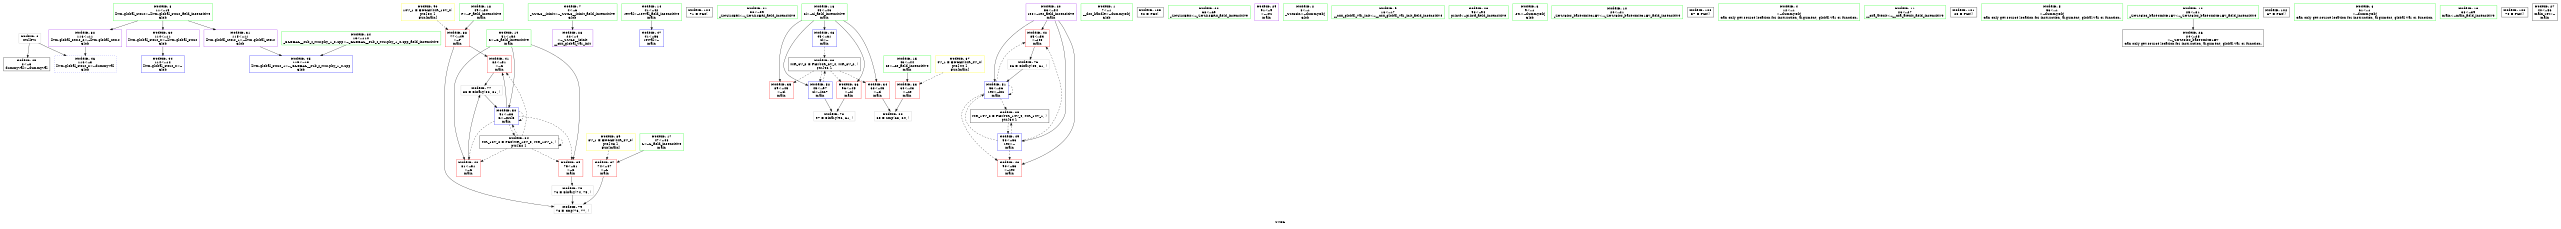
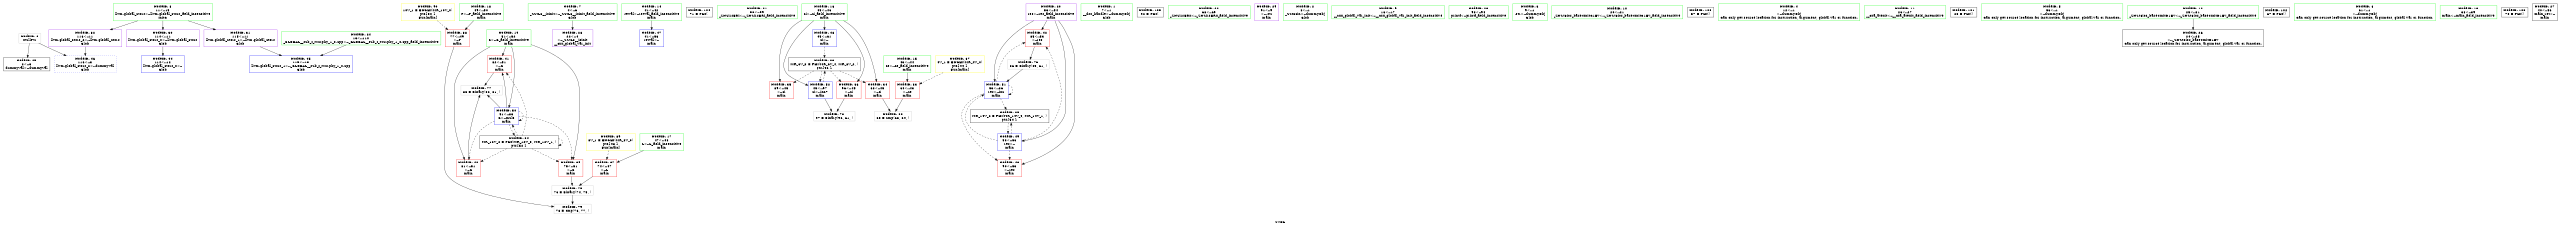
(163, 18) -> (163, 18)
(477, 51) -> (505, 50)
(490, 101) -> (495, 102)
(598, 192) -> (587, 180)
